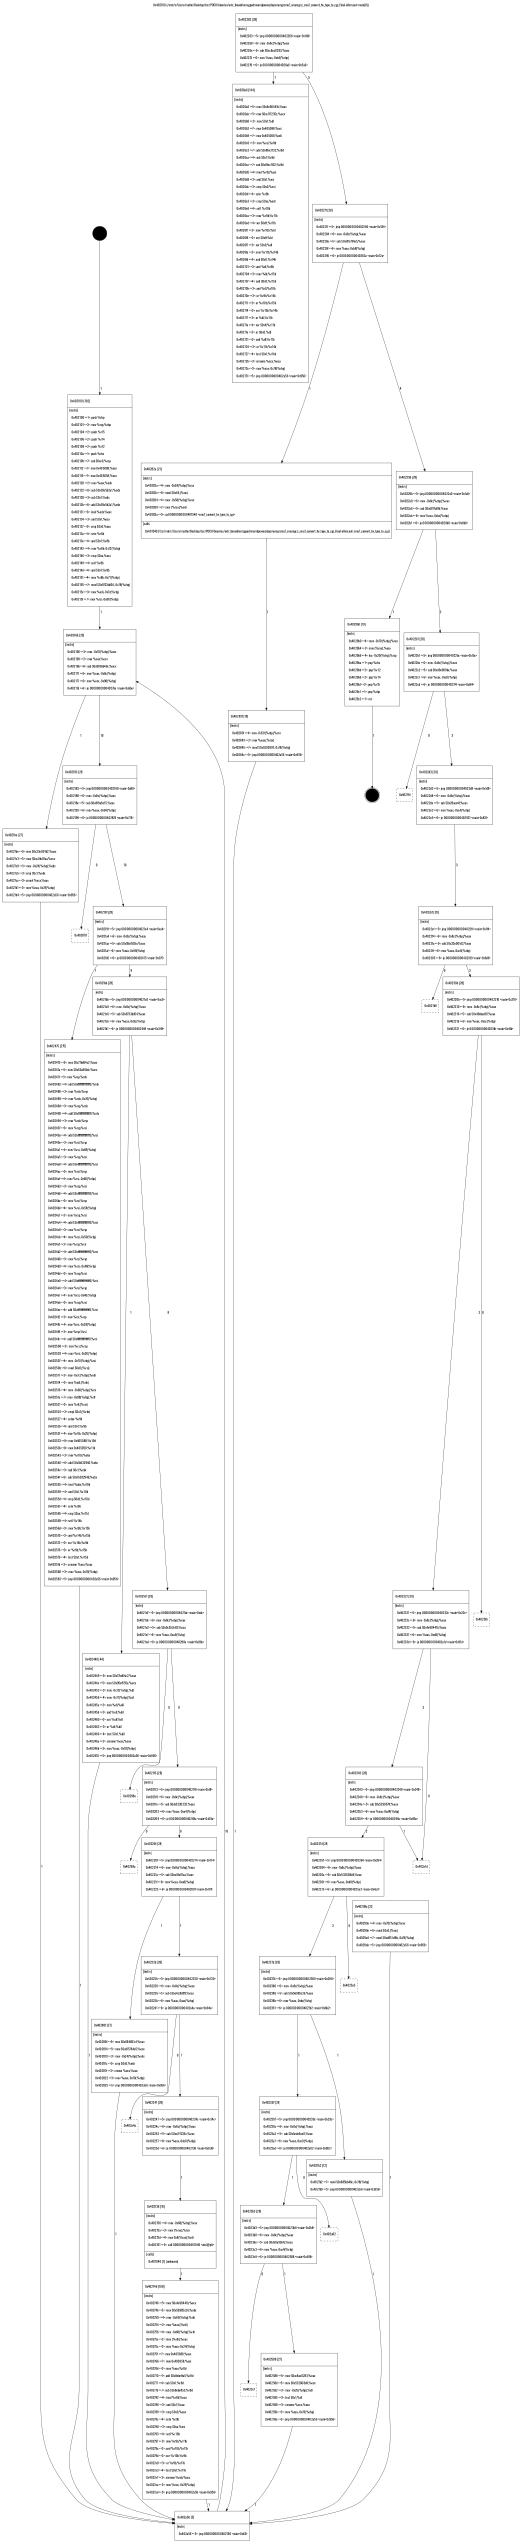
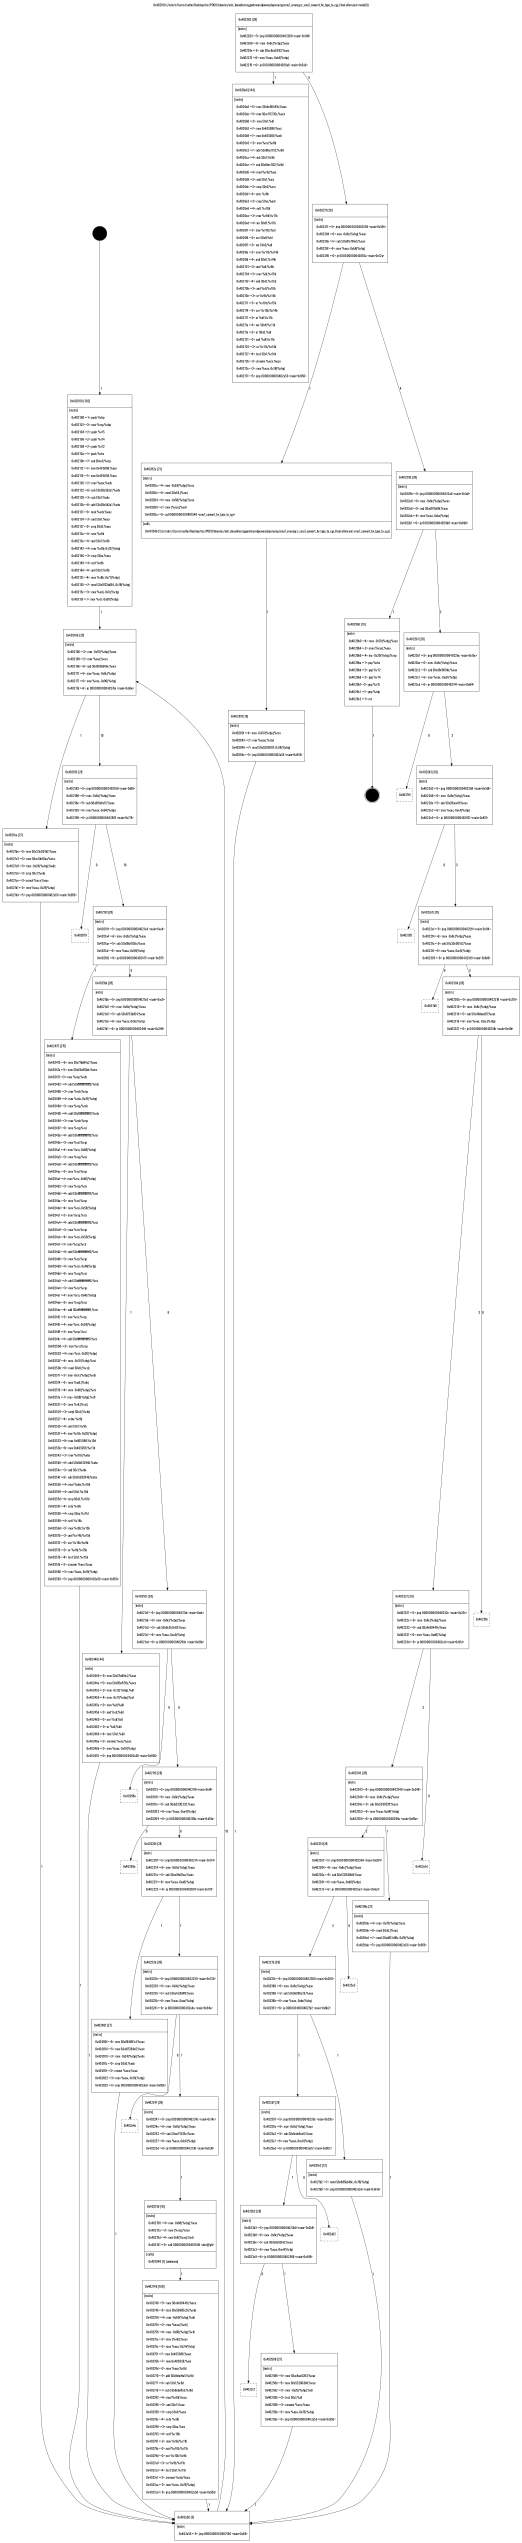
none -> (406, 936)
(408, 1842) -> (387, 1862)
